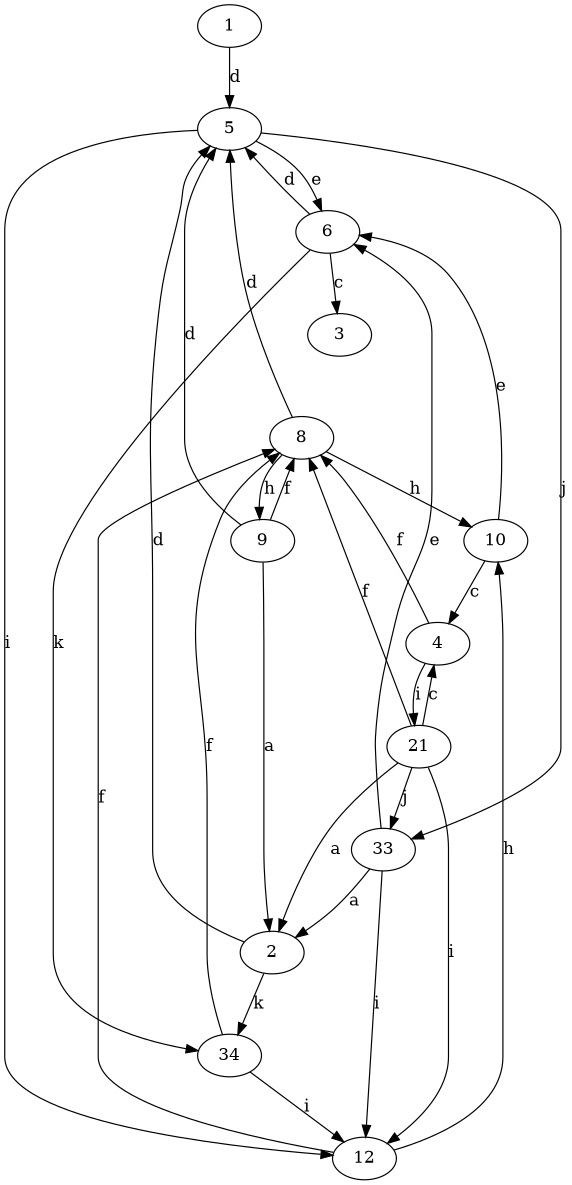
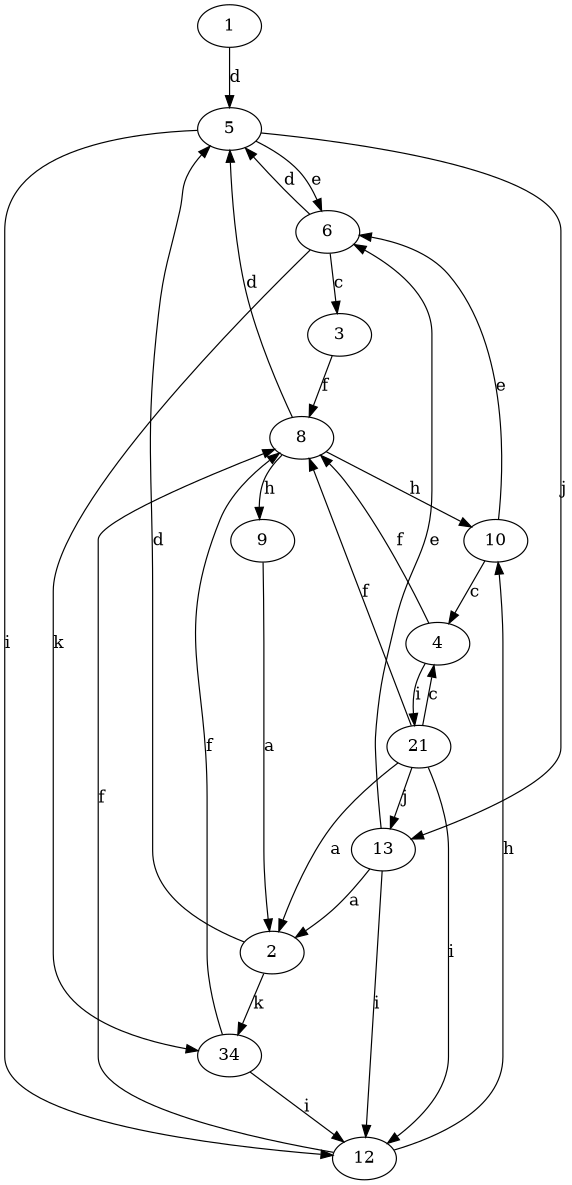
(185, 349) -> none
(280, 495) -> (323, 381)
(383, 850) -> (383, 850)
